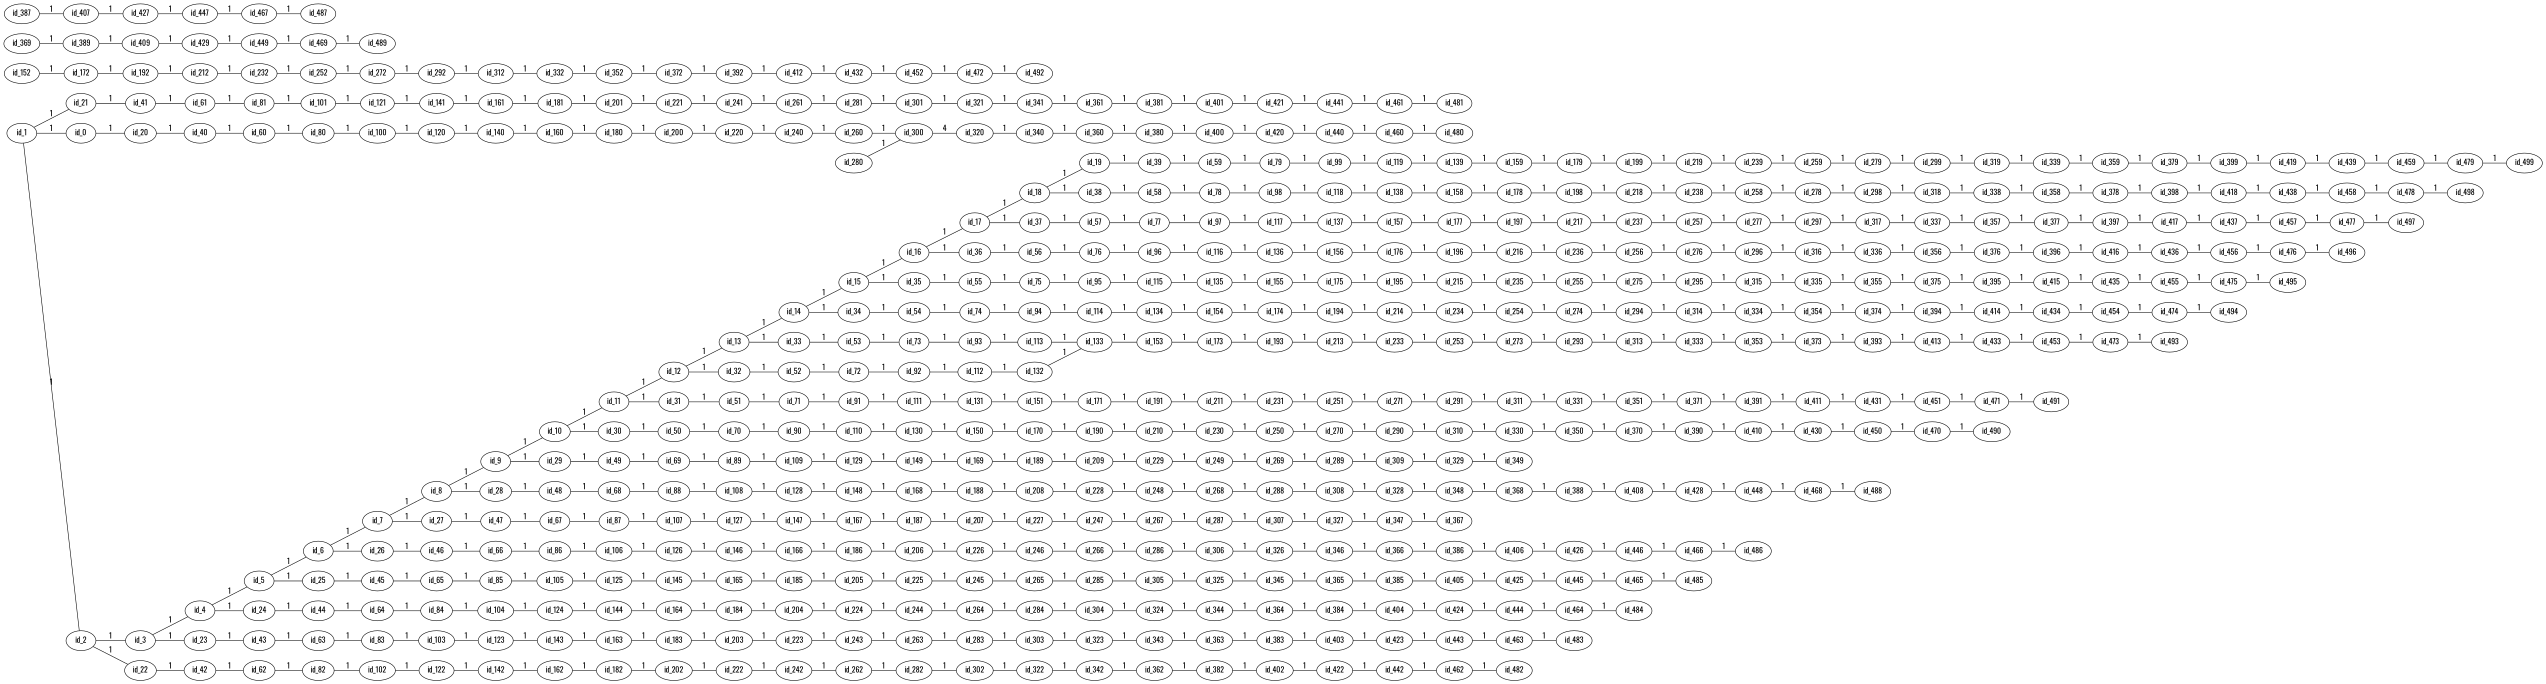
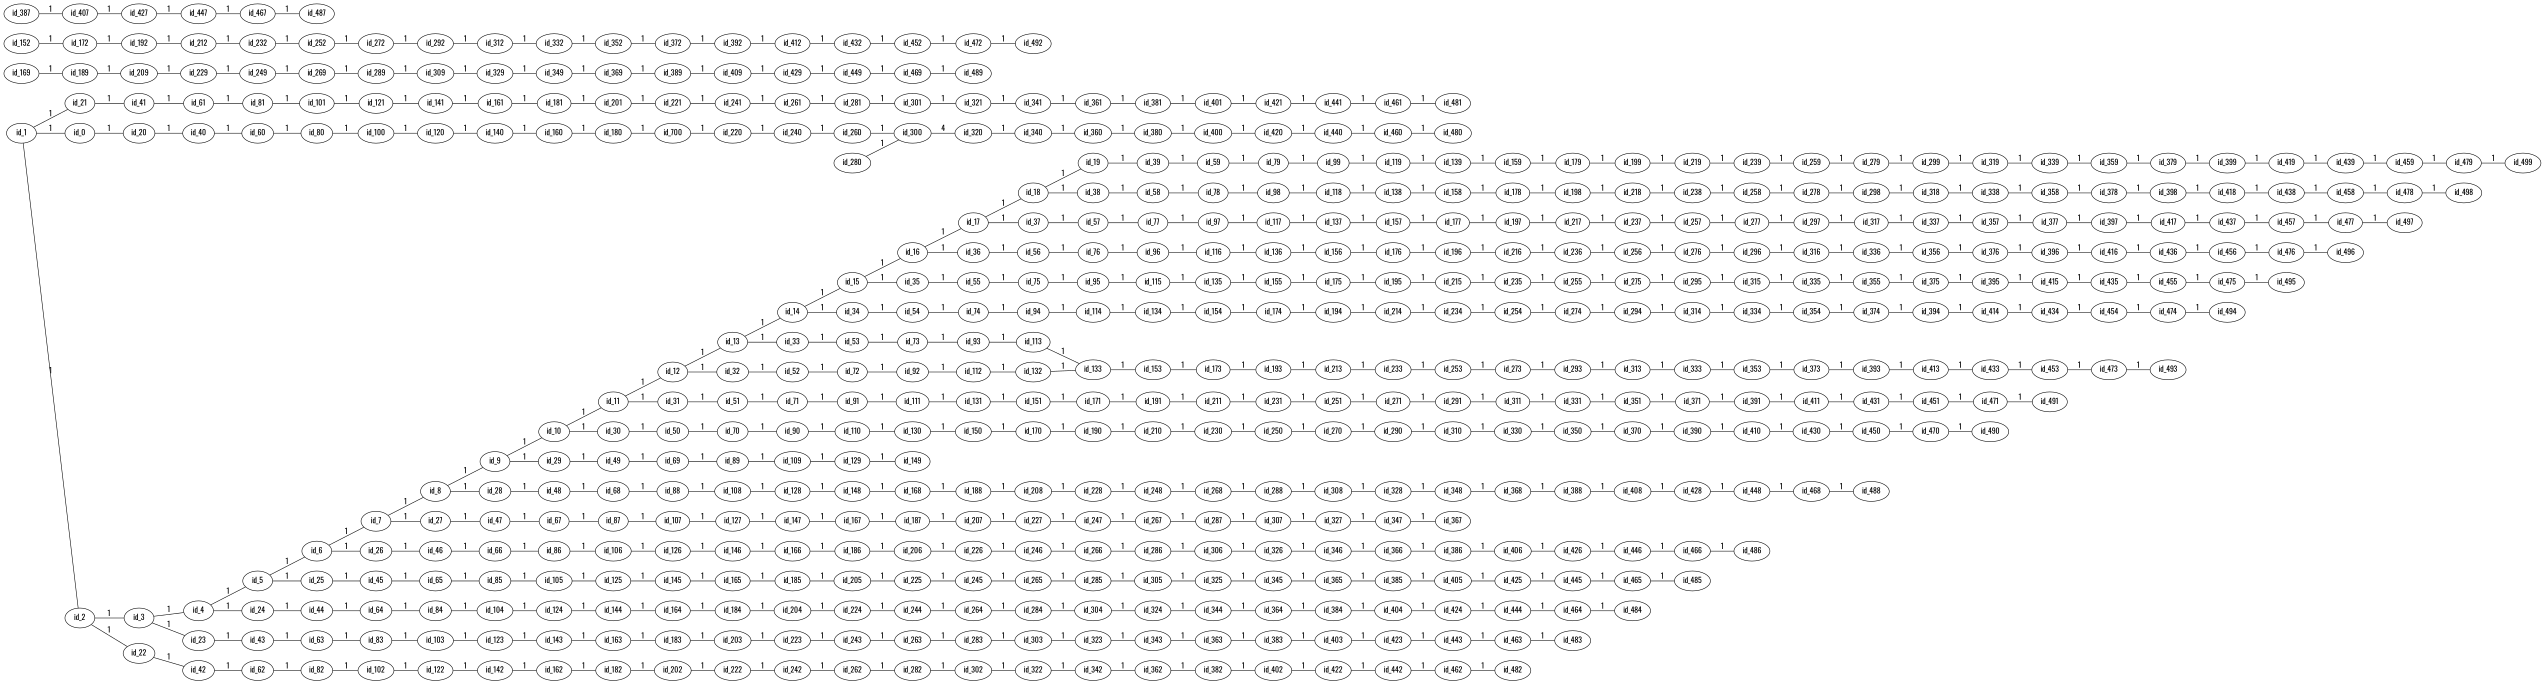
none -> (584, 74)
(674, 133) -> (673, 133)
(944, 462) -> none
